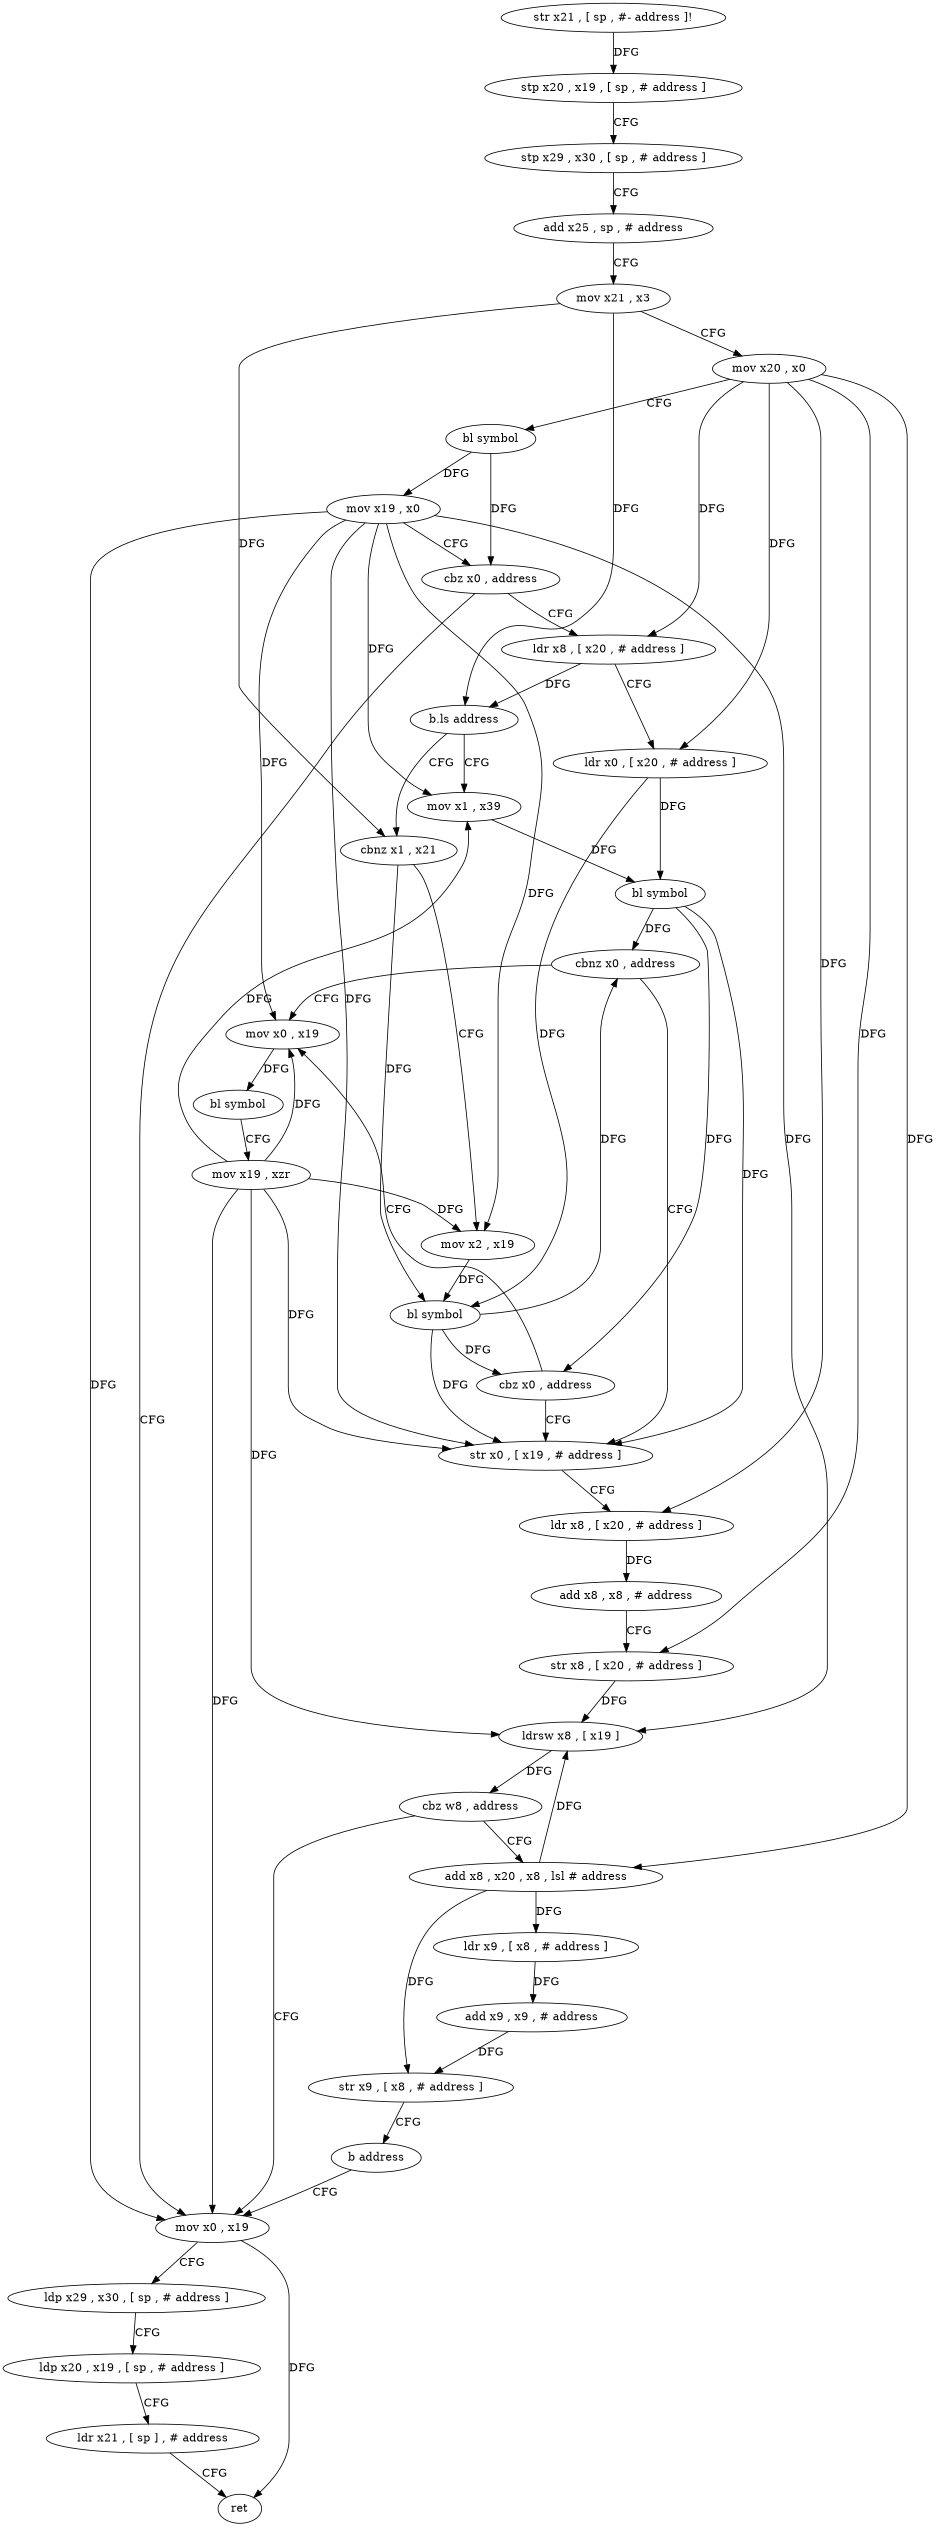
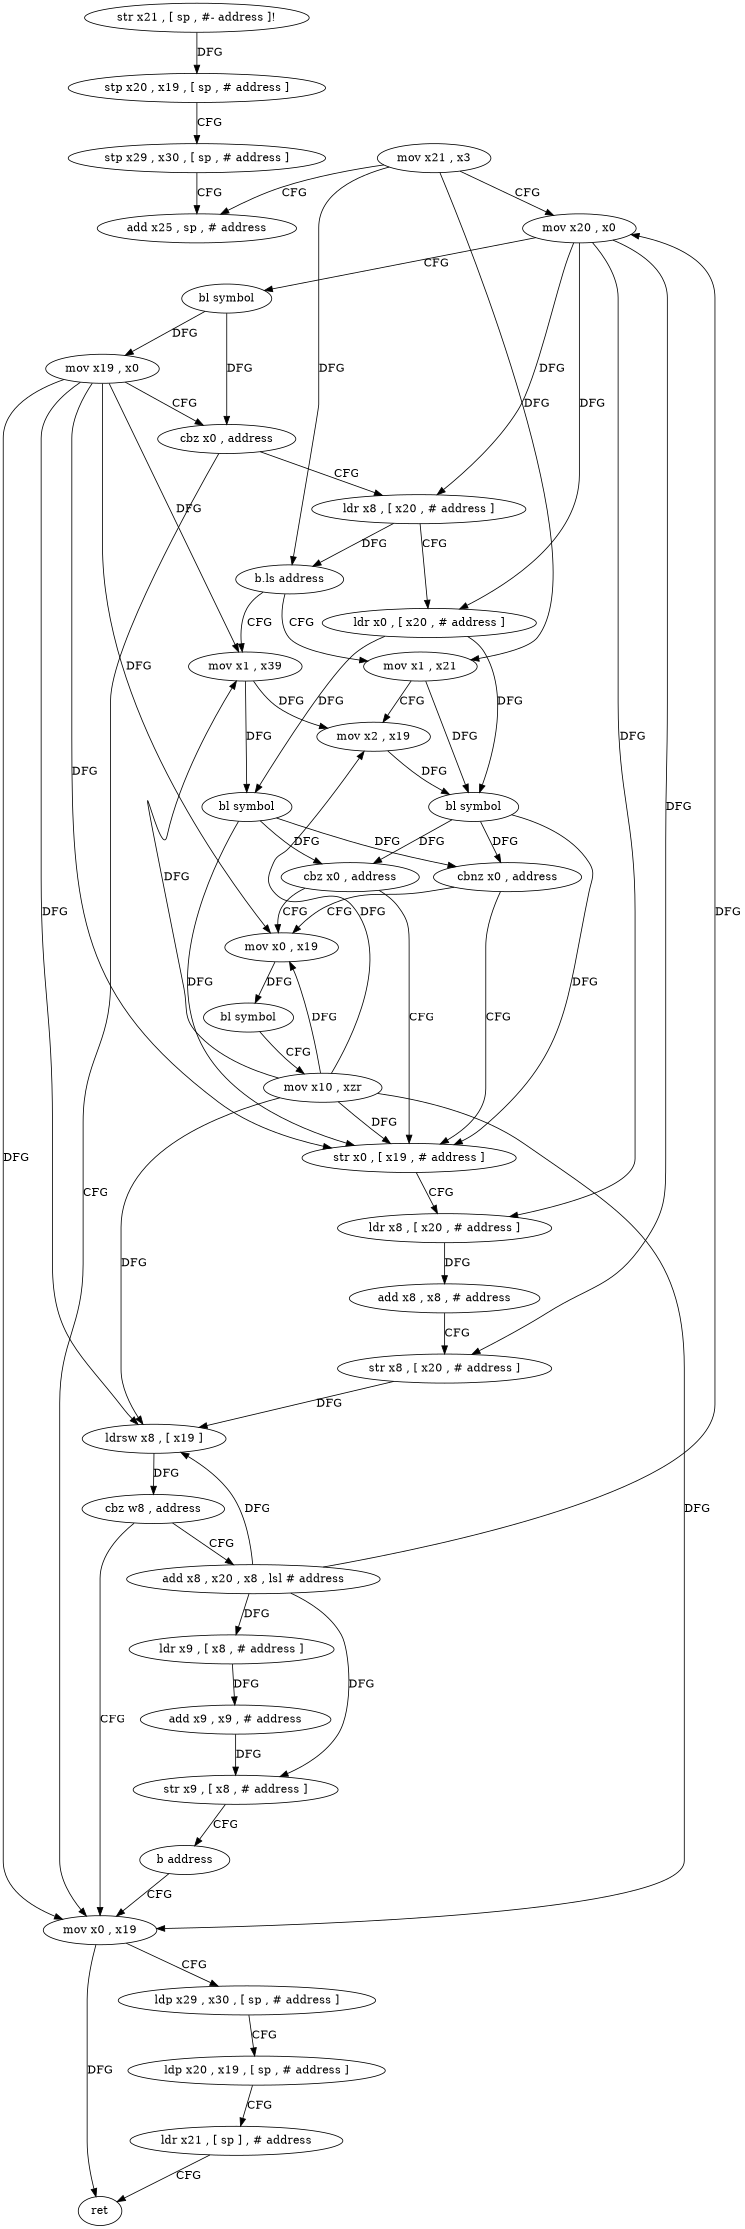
(613, 259) -> (304, 181)
(533, 849) -> (282, 710)
(399, 851) -> (420, 667)
(251, 1175) -> (323, 1088)
(907, 1203) -> (715, 1018)
